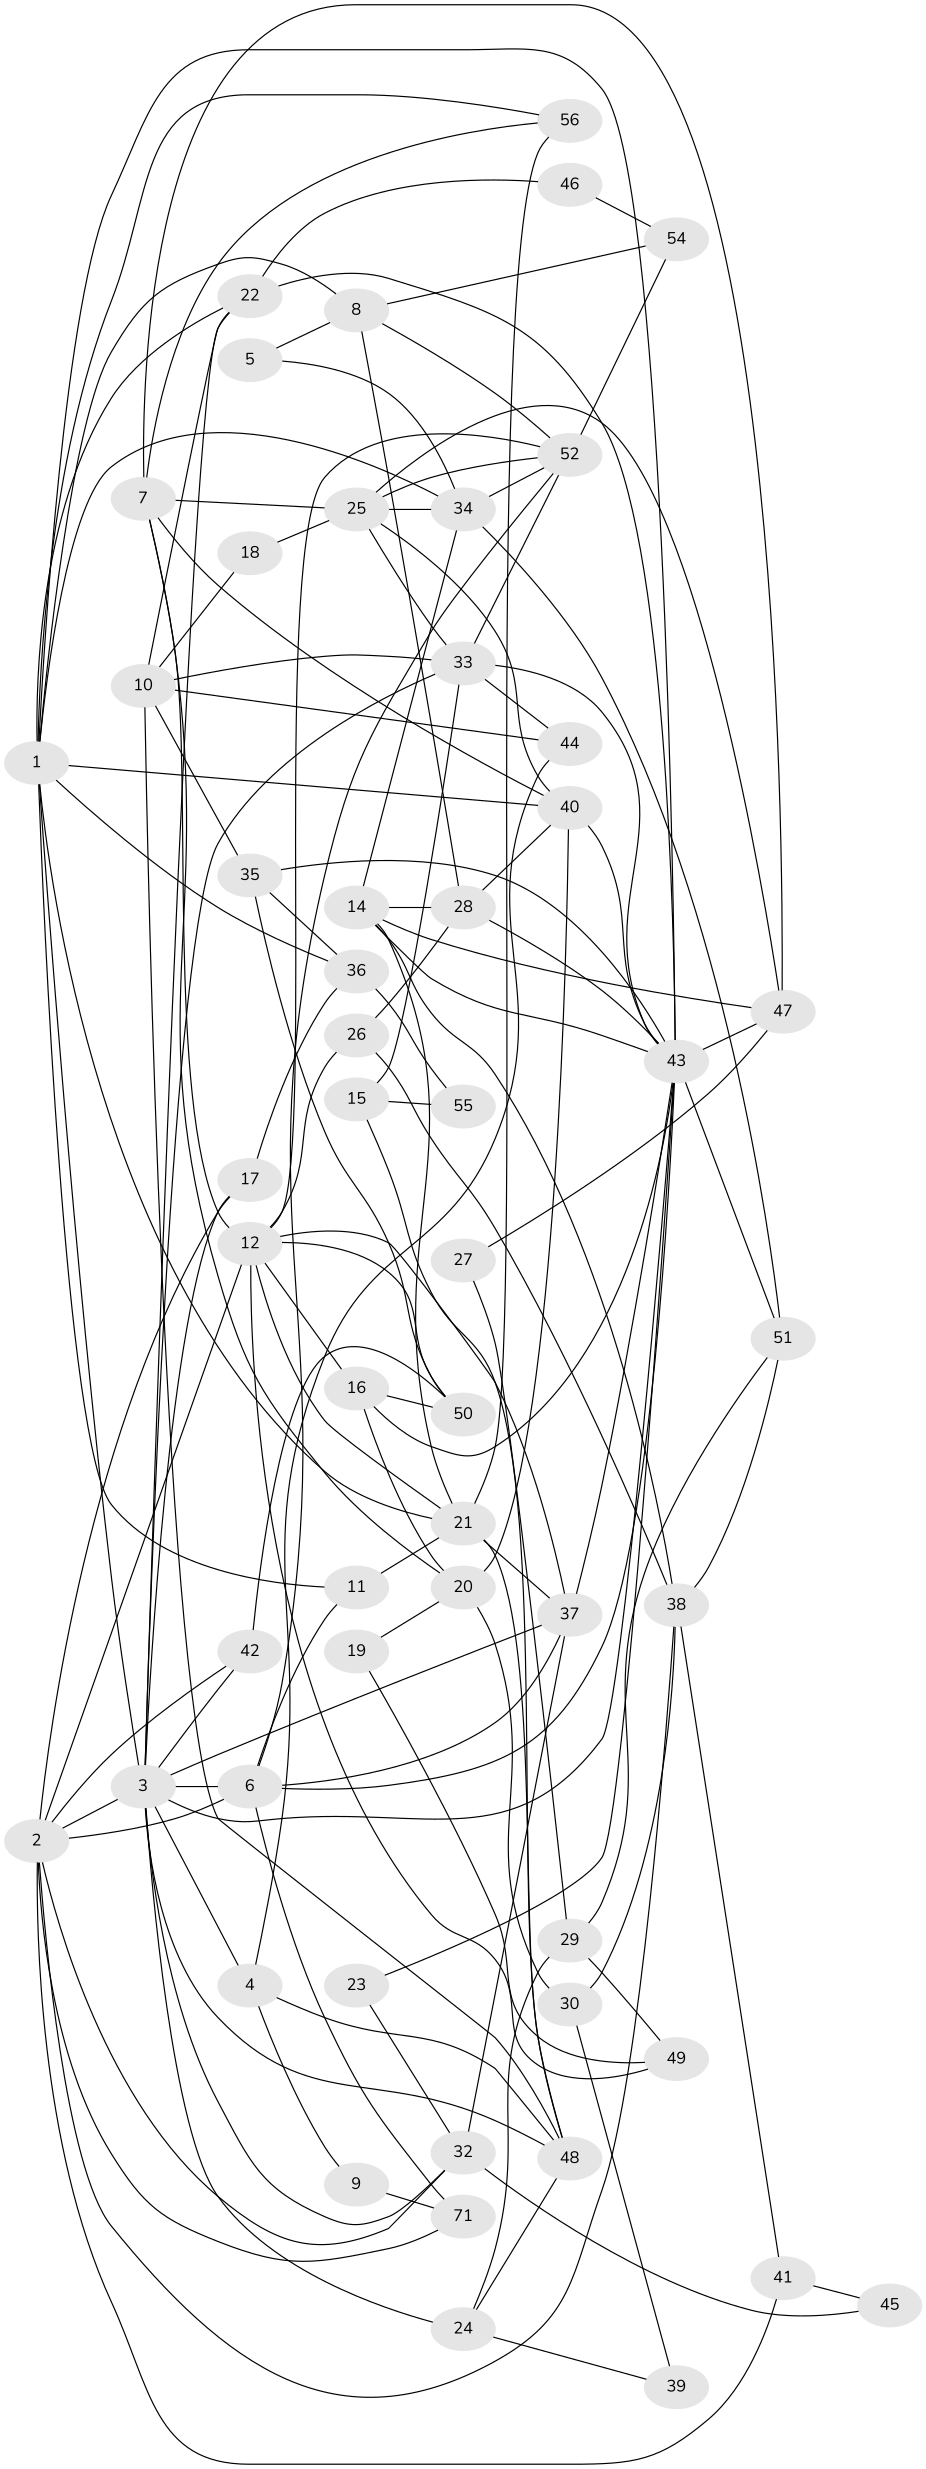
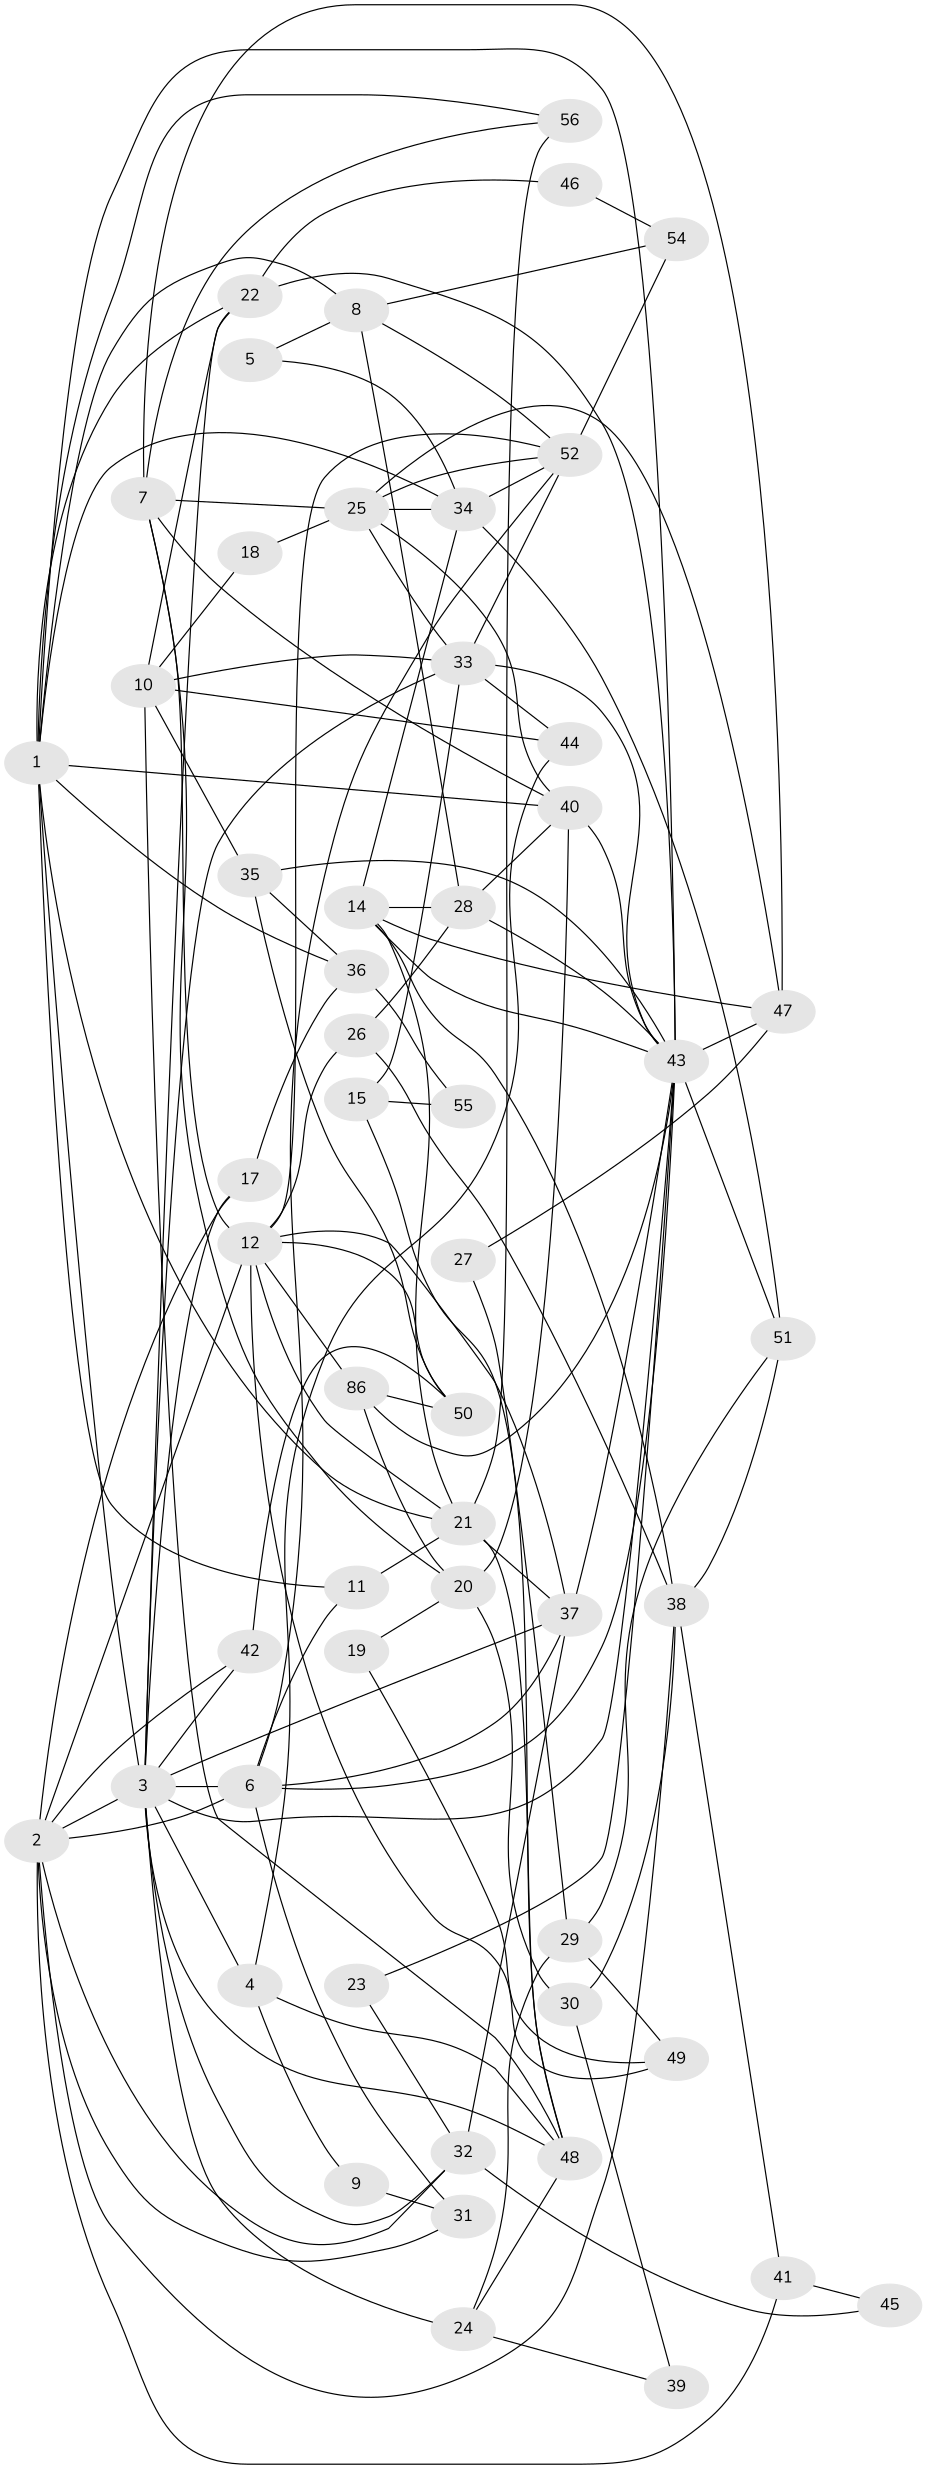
(357, 1388) -> (357, 1388)
(463, 2217) -> (463, 2217)
